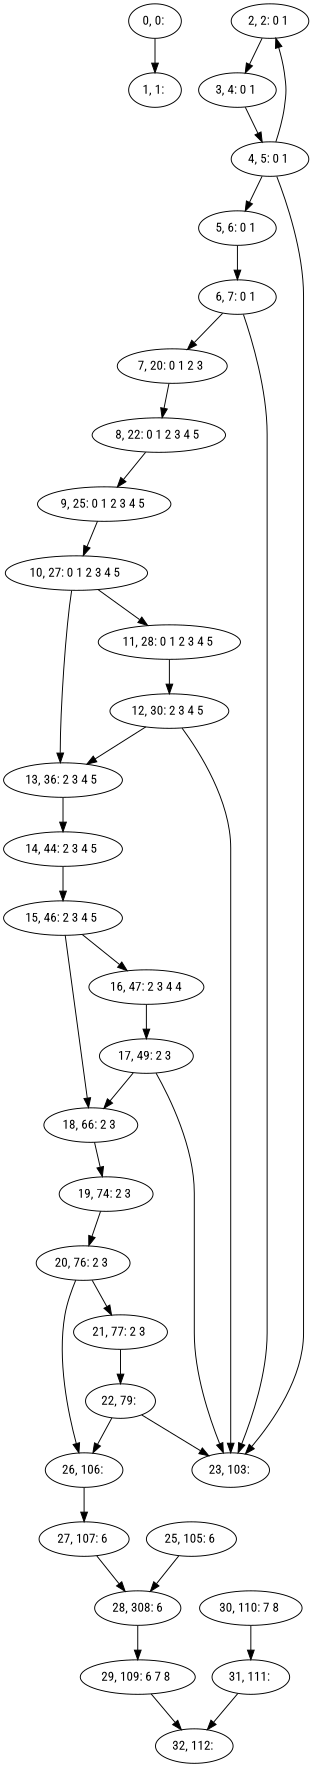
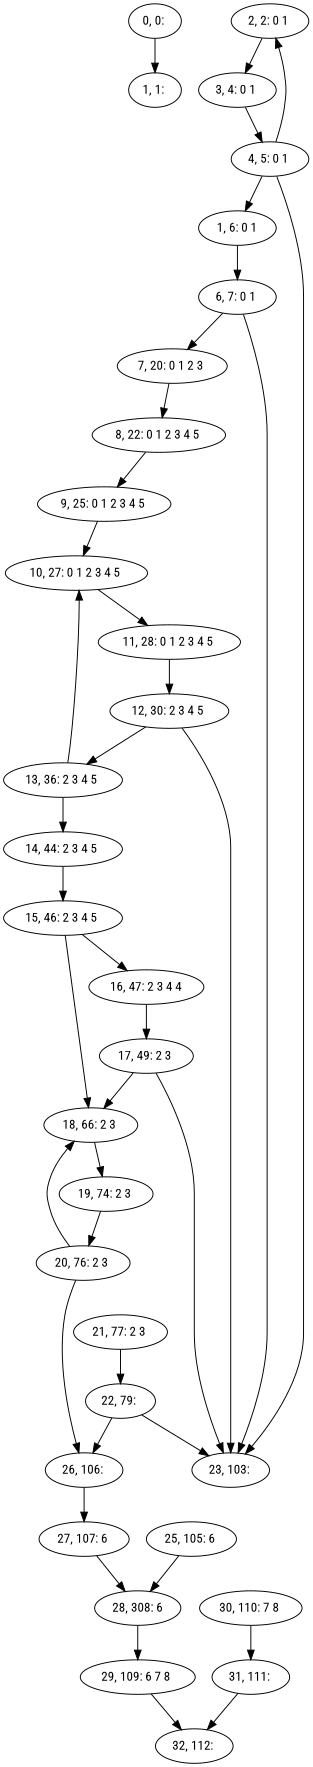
(237, 228) -> (237, 228)
(64, 672) -> (76, 682)
(100, 1293) -> (47, 1198)
